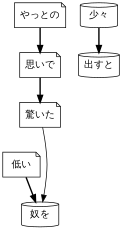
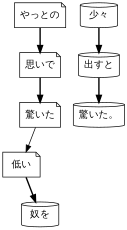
none -> (99, 115)
(47, 161) -> (32, 137)
